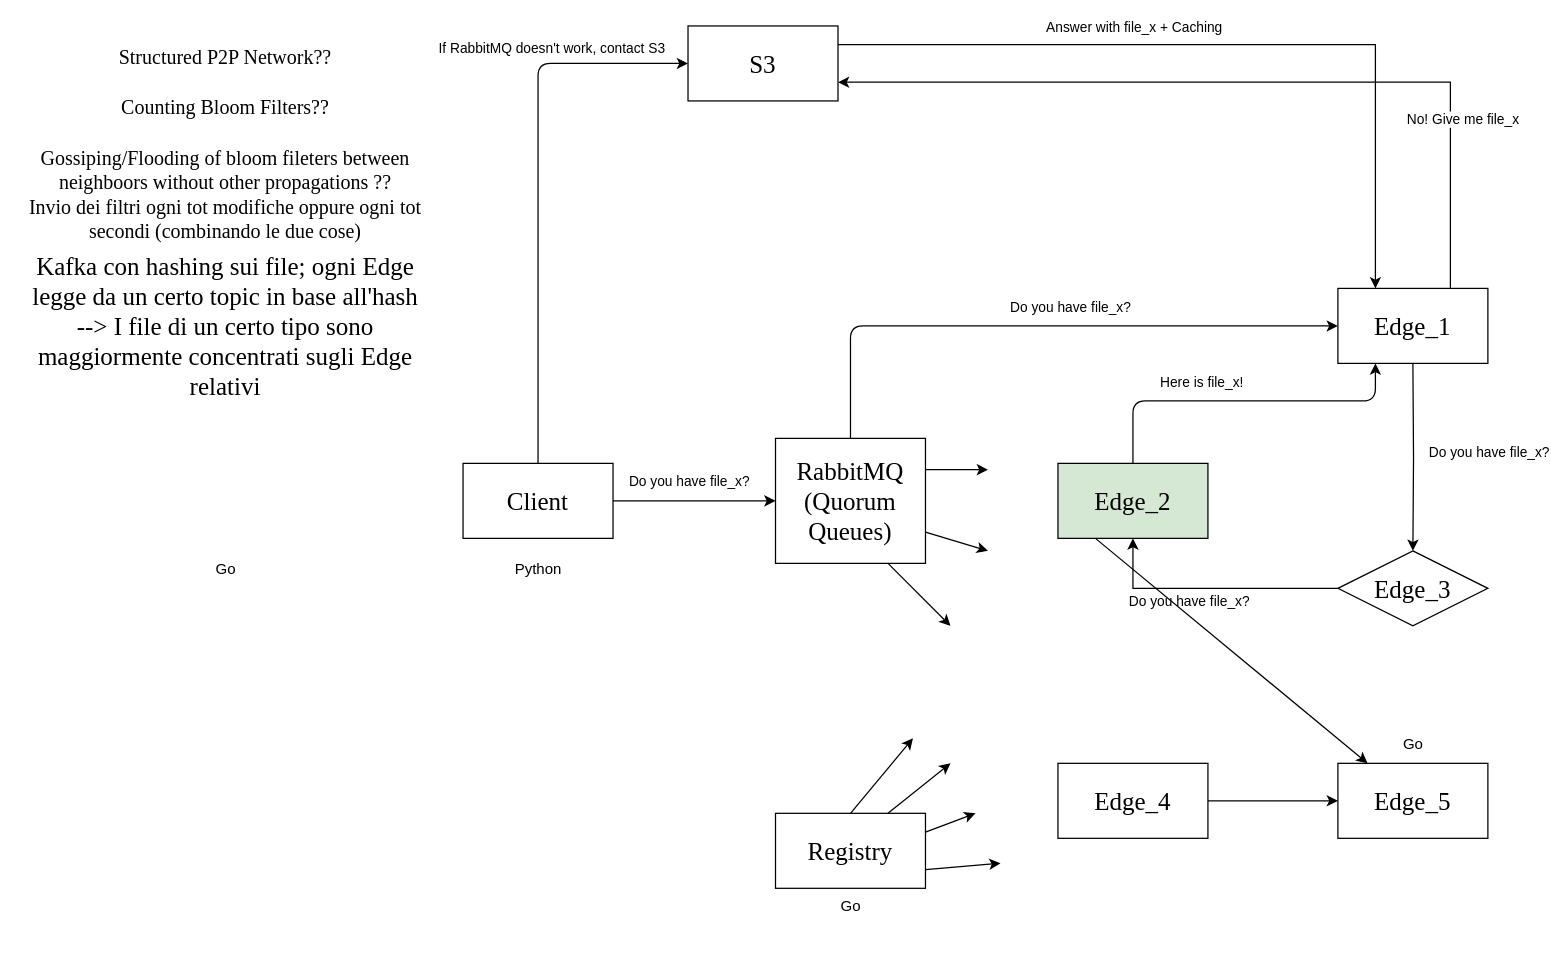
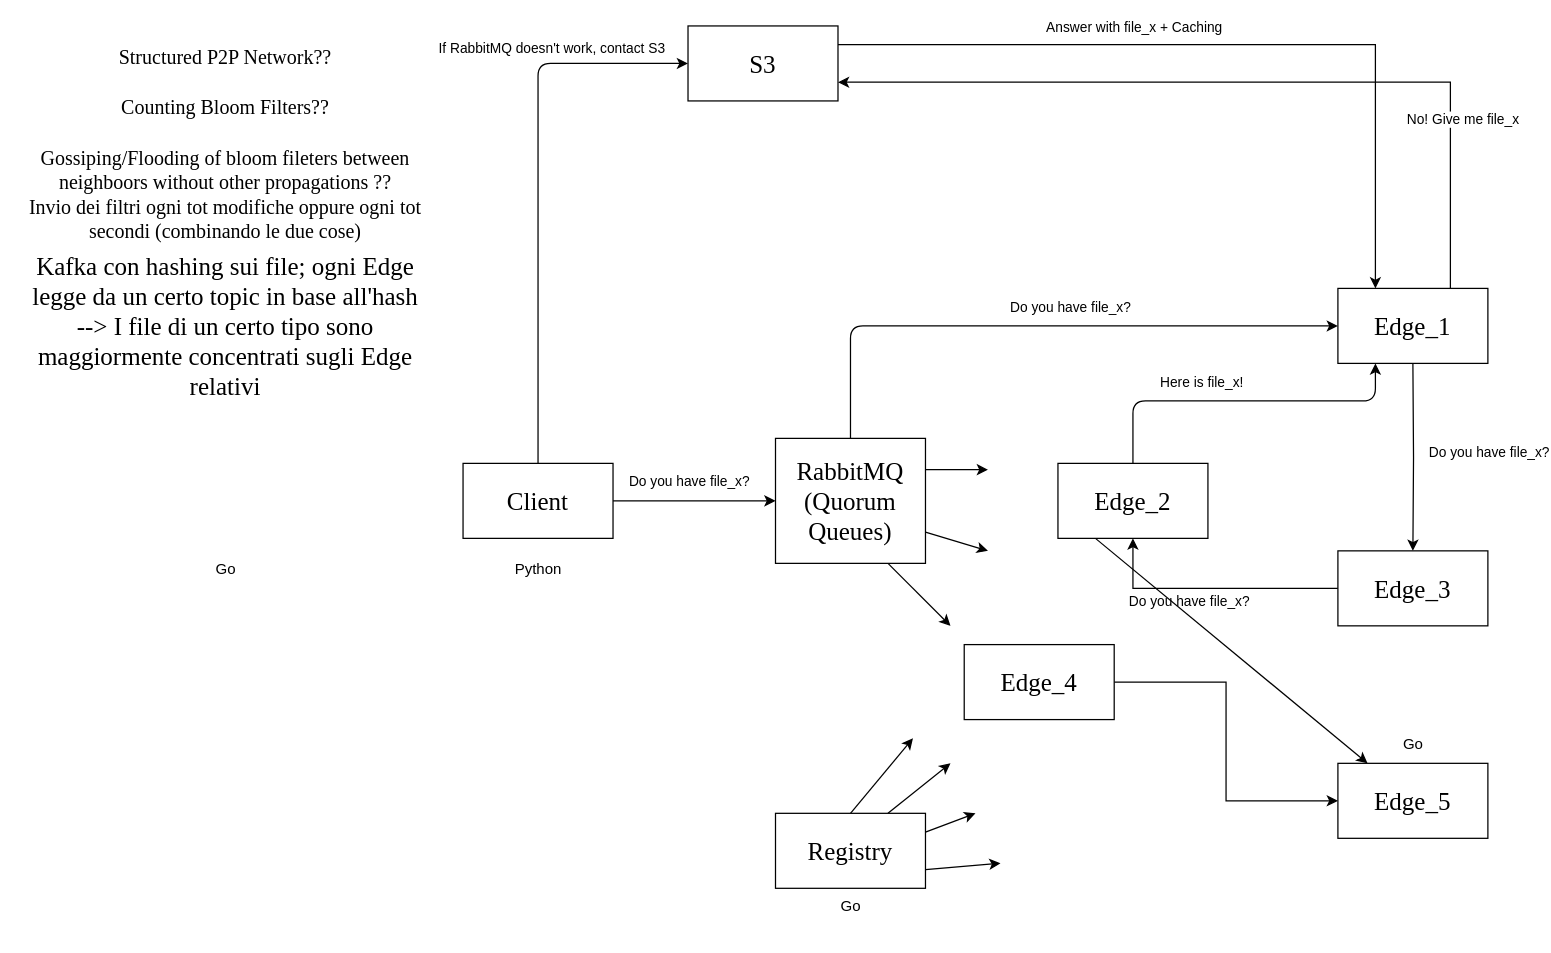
(1133, 501) -> (1133, 501)
(1413, 588) -> (1413, 588)
(1133, 801) -> (1039, 682)
